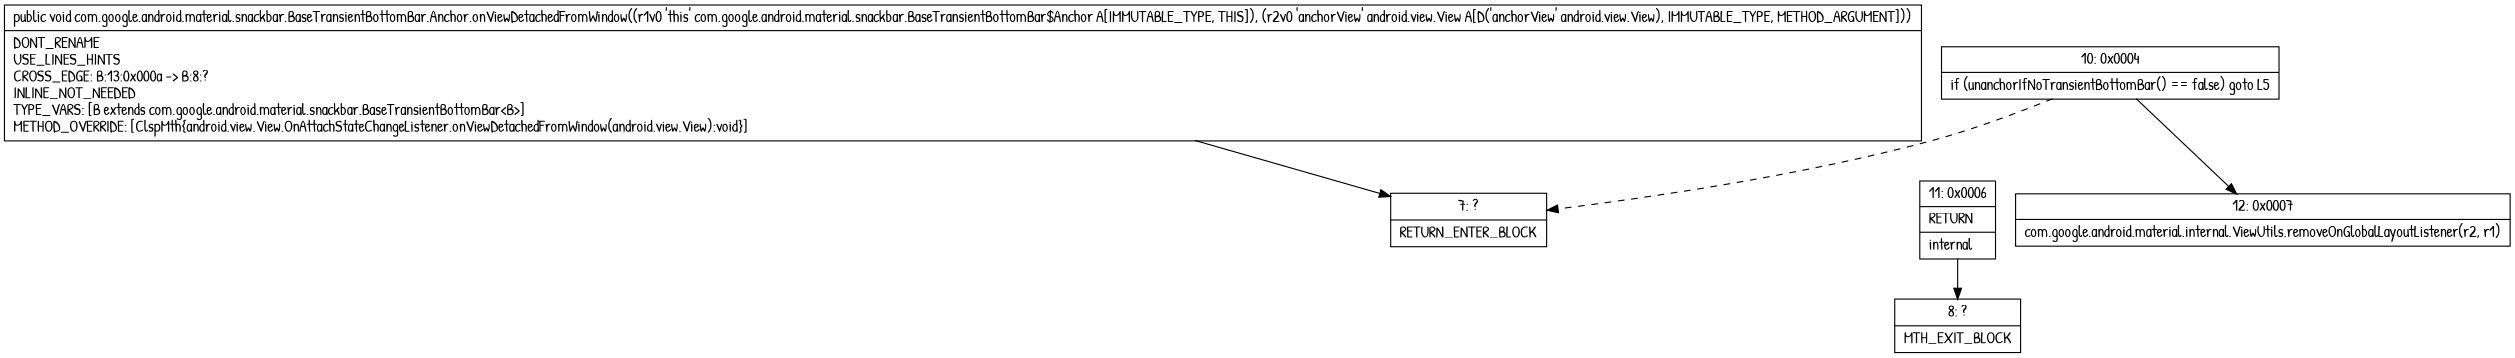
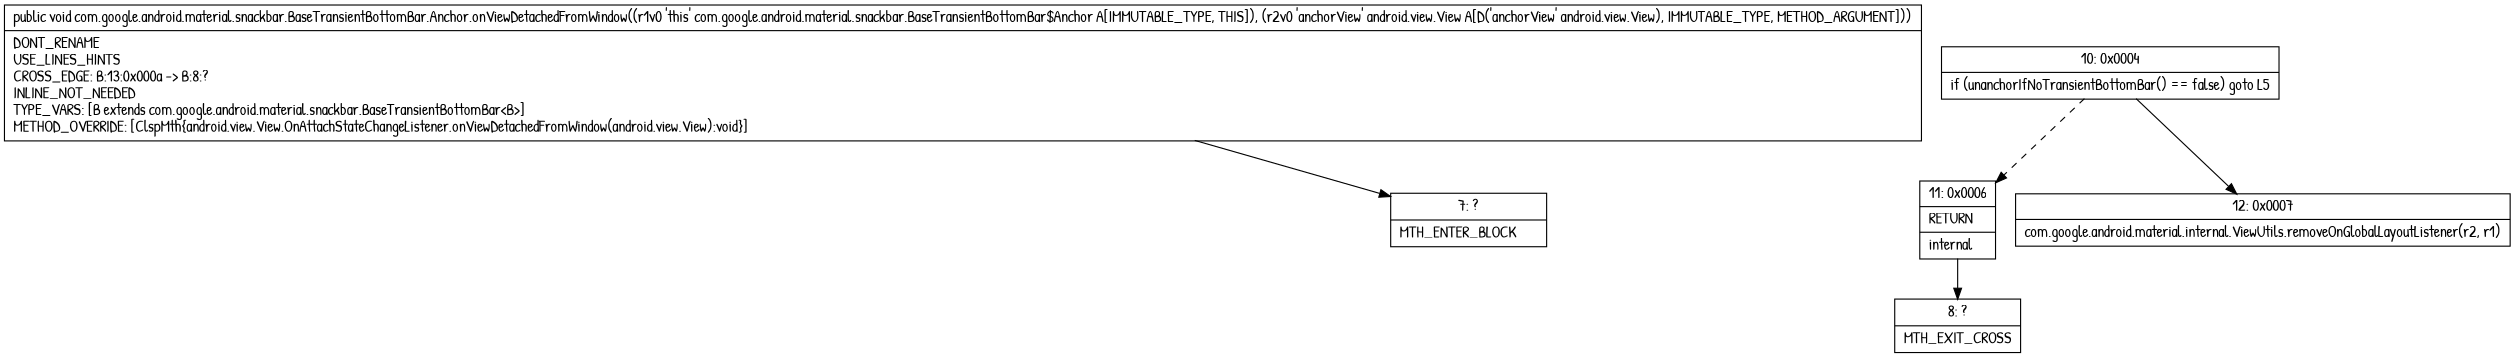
(1809, 169) -> (2044, 137)
(1469, 233) -> (1459, 233)
(1958, 339) -> (1958, 339)
